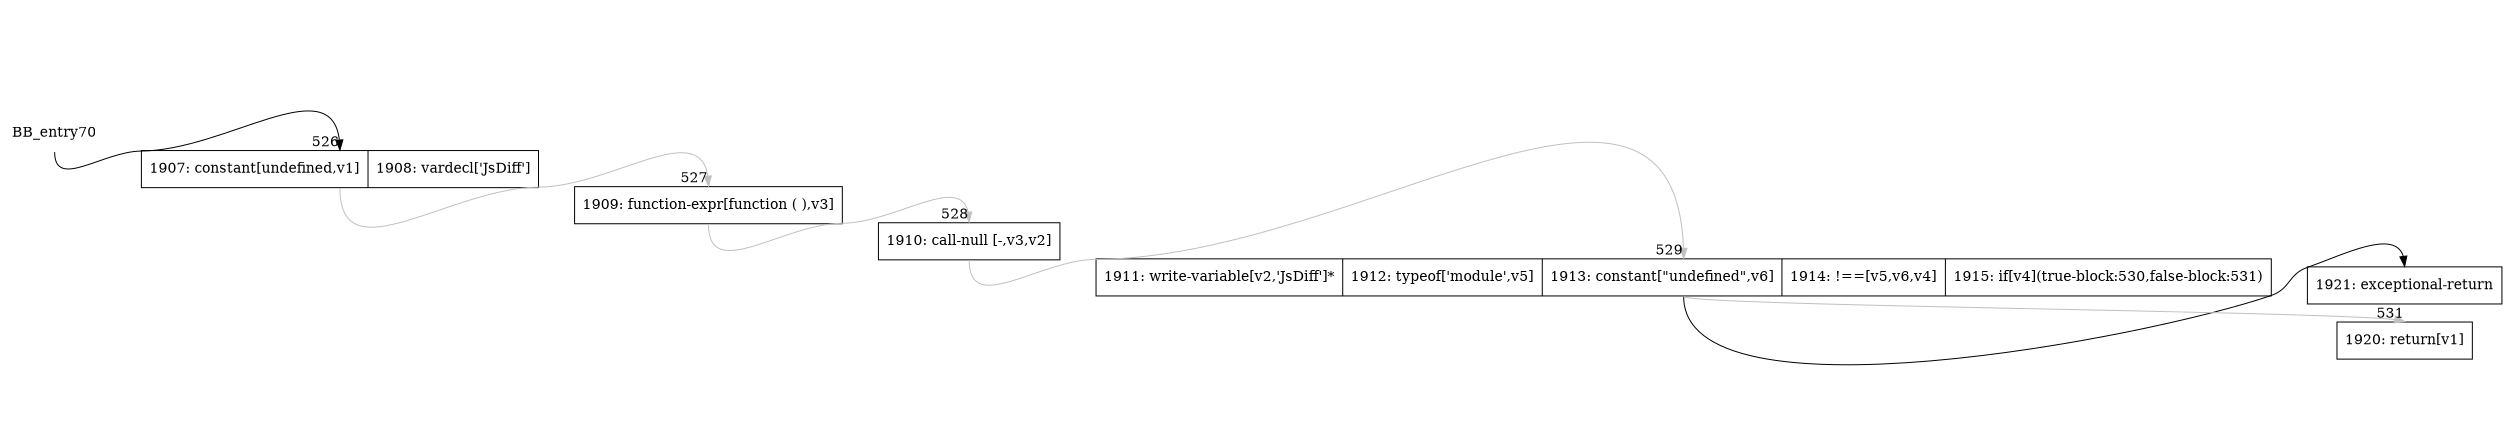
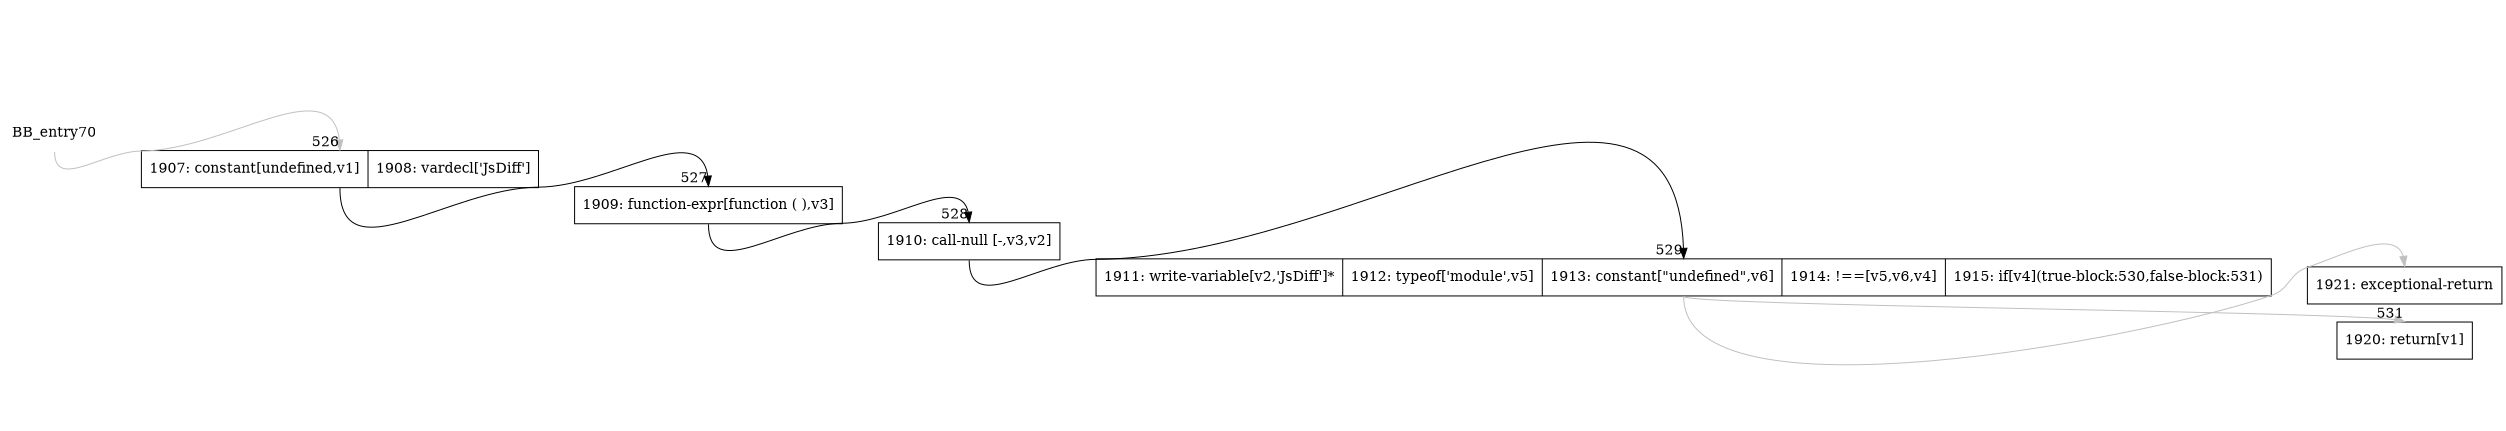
(200, 141) -> (200, 141)
(517, 190) -> (517, 190)
(1350, 205) -> (1350, 205)
(833, 224) -> (833, 224)
(2042, 347) -> (2042, 347)
